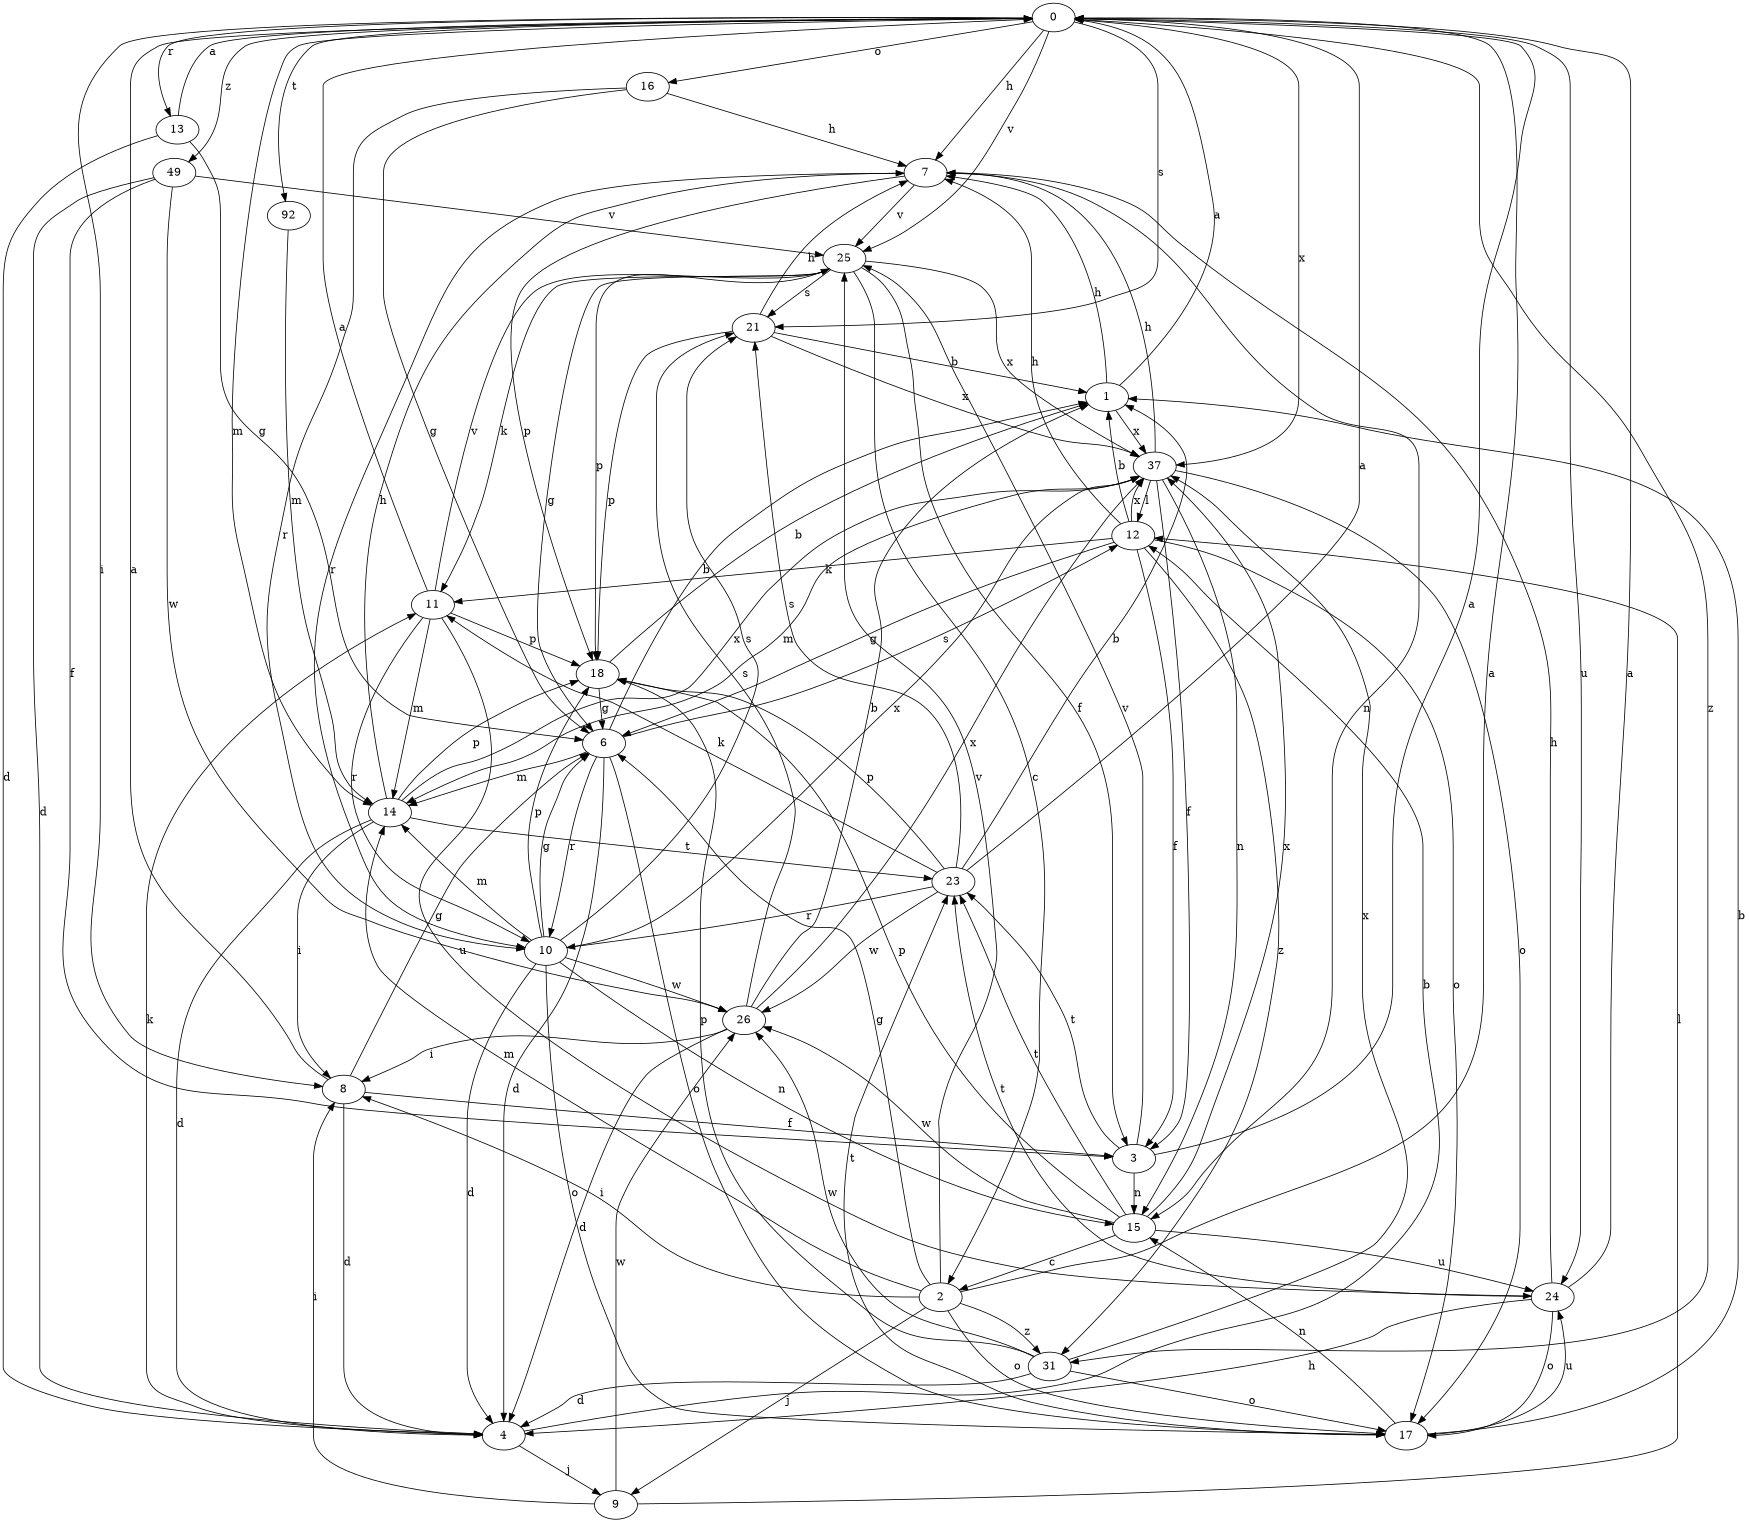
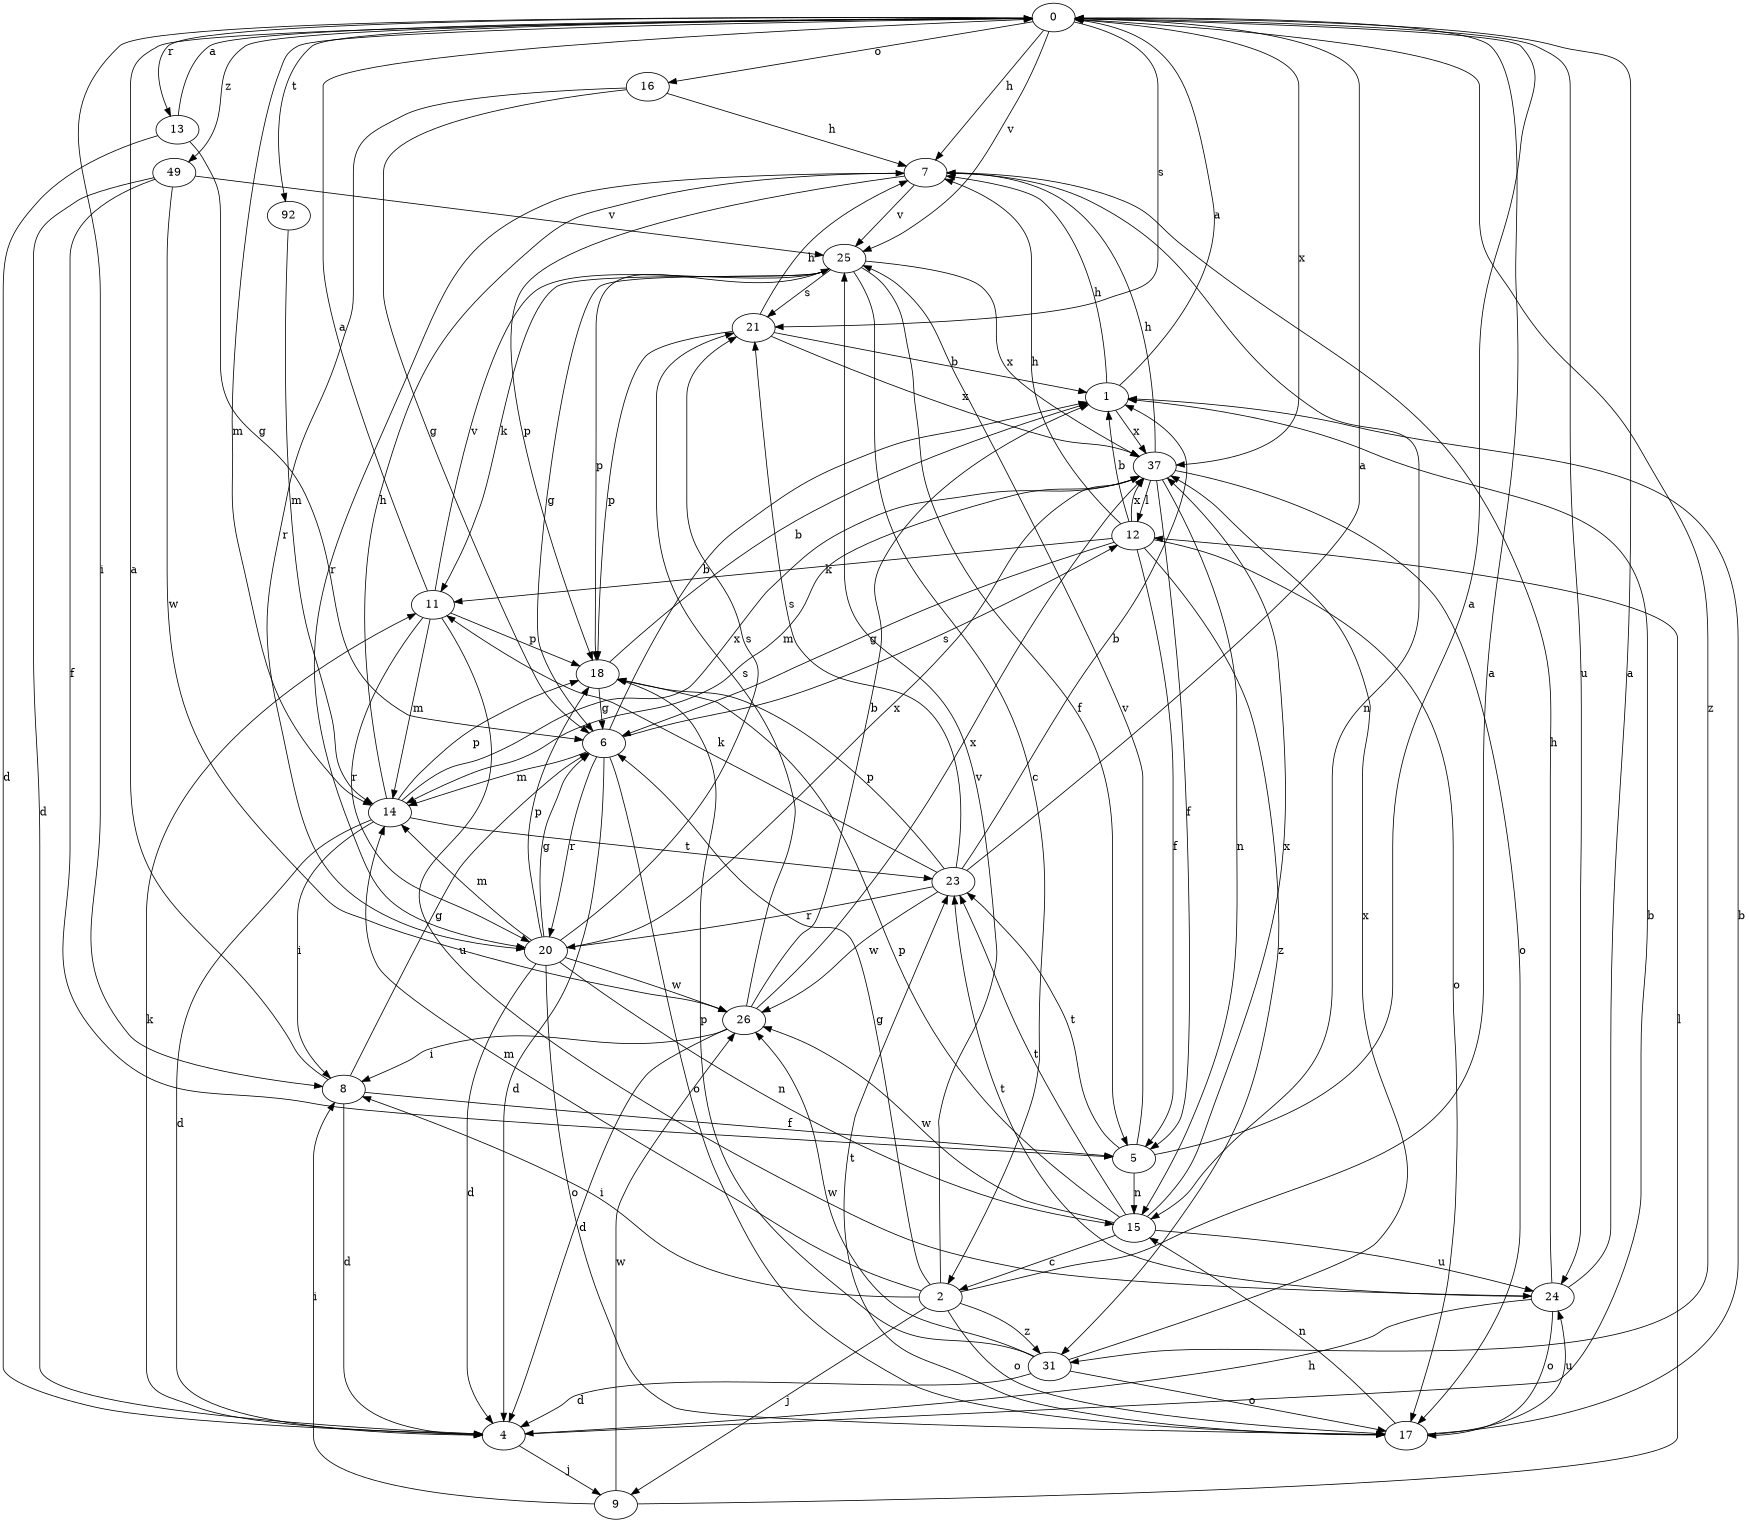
(546, 951) -> (546, 951)
(1134, 1159) -> (1134, 1159)
(1362, 1276) -> (1635, 1234)
